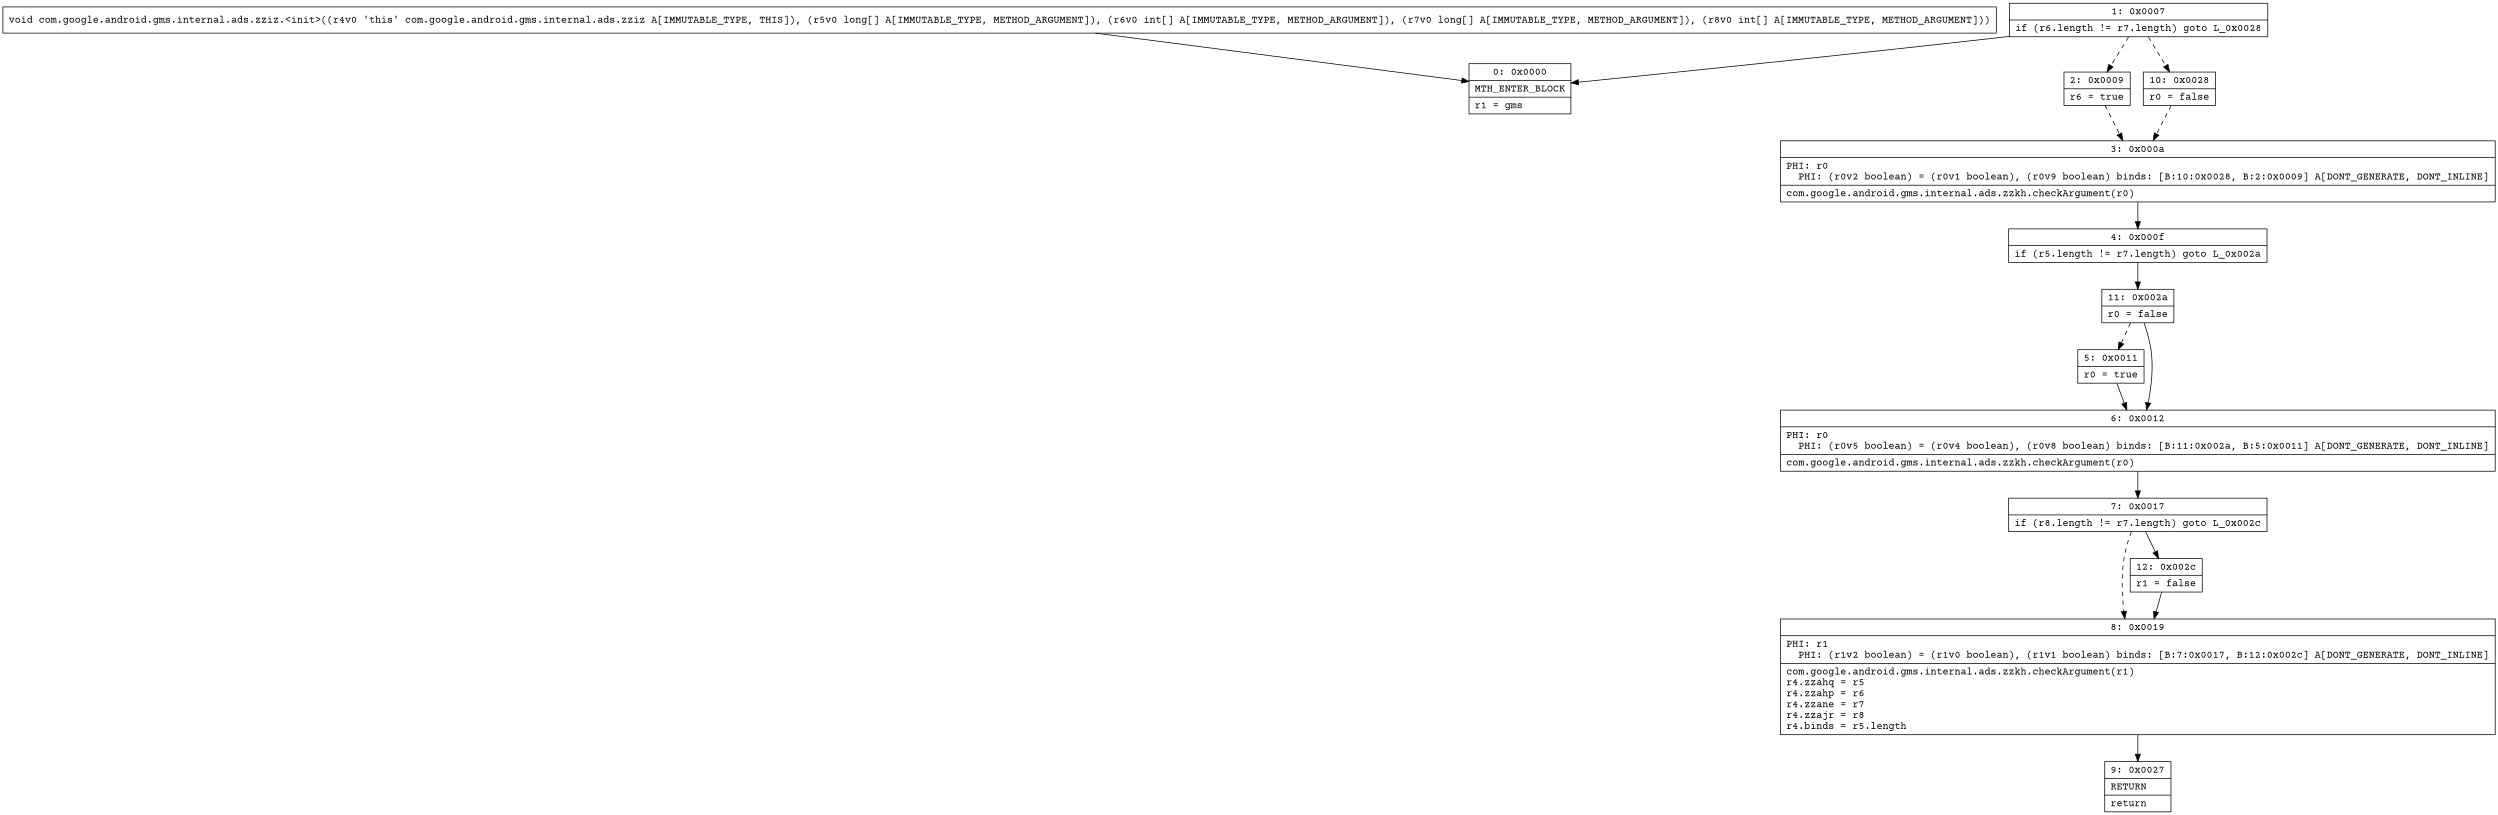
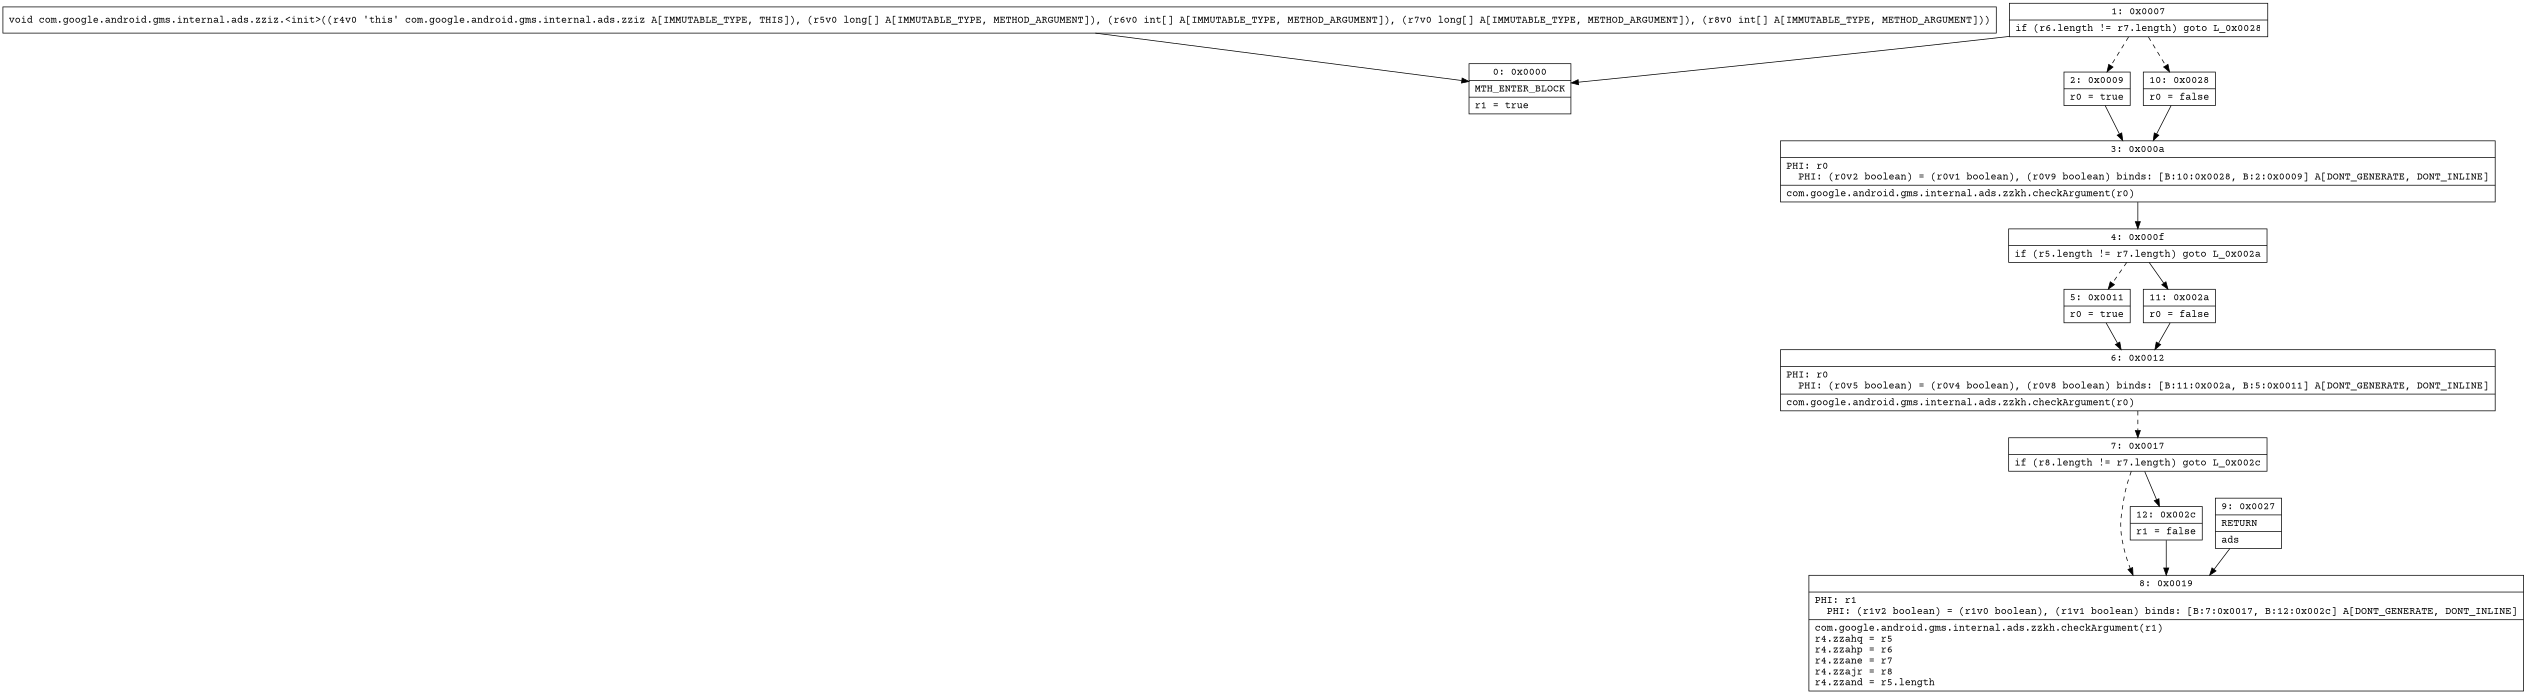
(2097, 97) -> (2097, 97)
(1499, 105) -> (1502, 105)
(2112, 120) -> (2112, 120)
(2164, 120) -> (2164, 120)
(2126, 333) -> (2120, 273)
(2138, 481) -> (2138, 421)
(1847, 726) -> (1875, 682)
(2138, 745) -> (2222, 559)
(2129, 803) -> (2230, 540)
